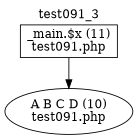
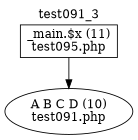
(69, 41) -> (69, 41)
